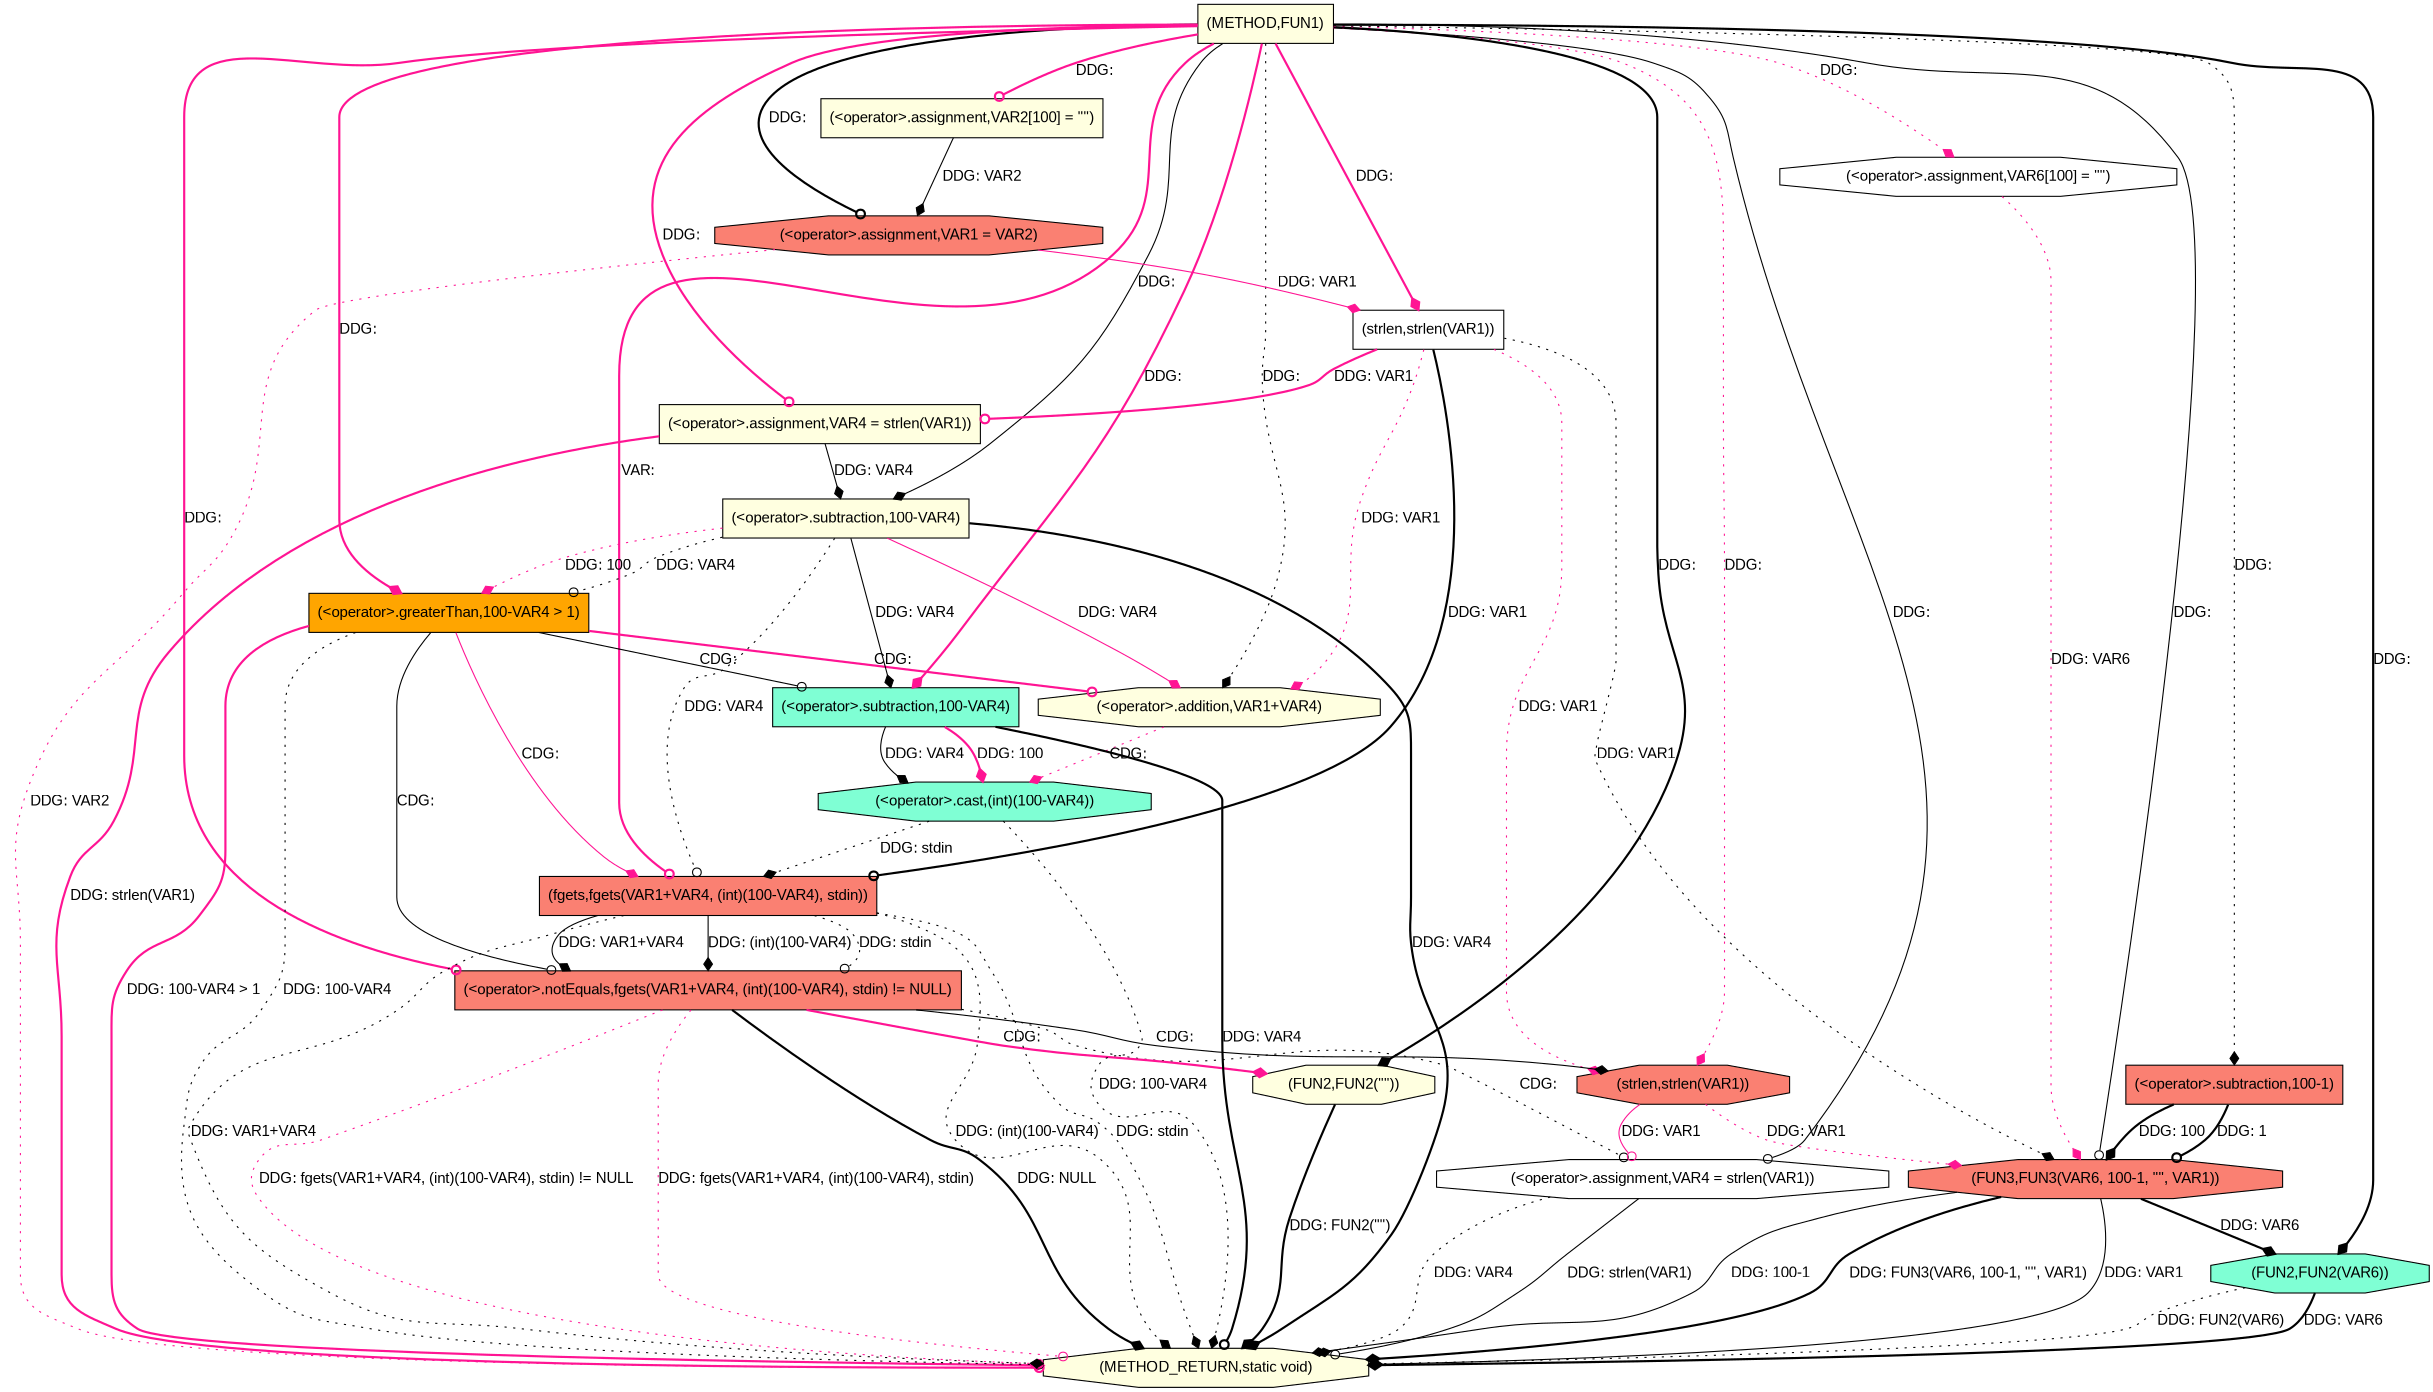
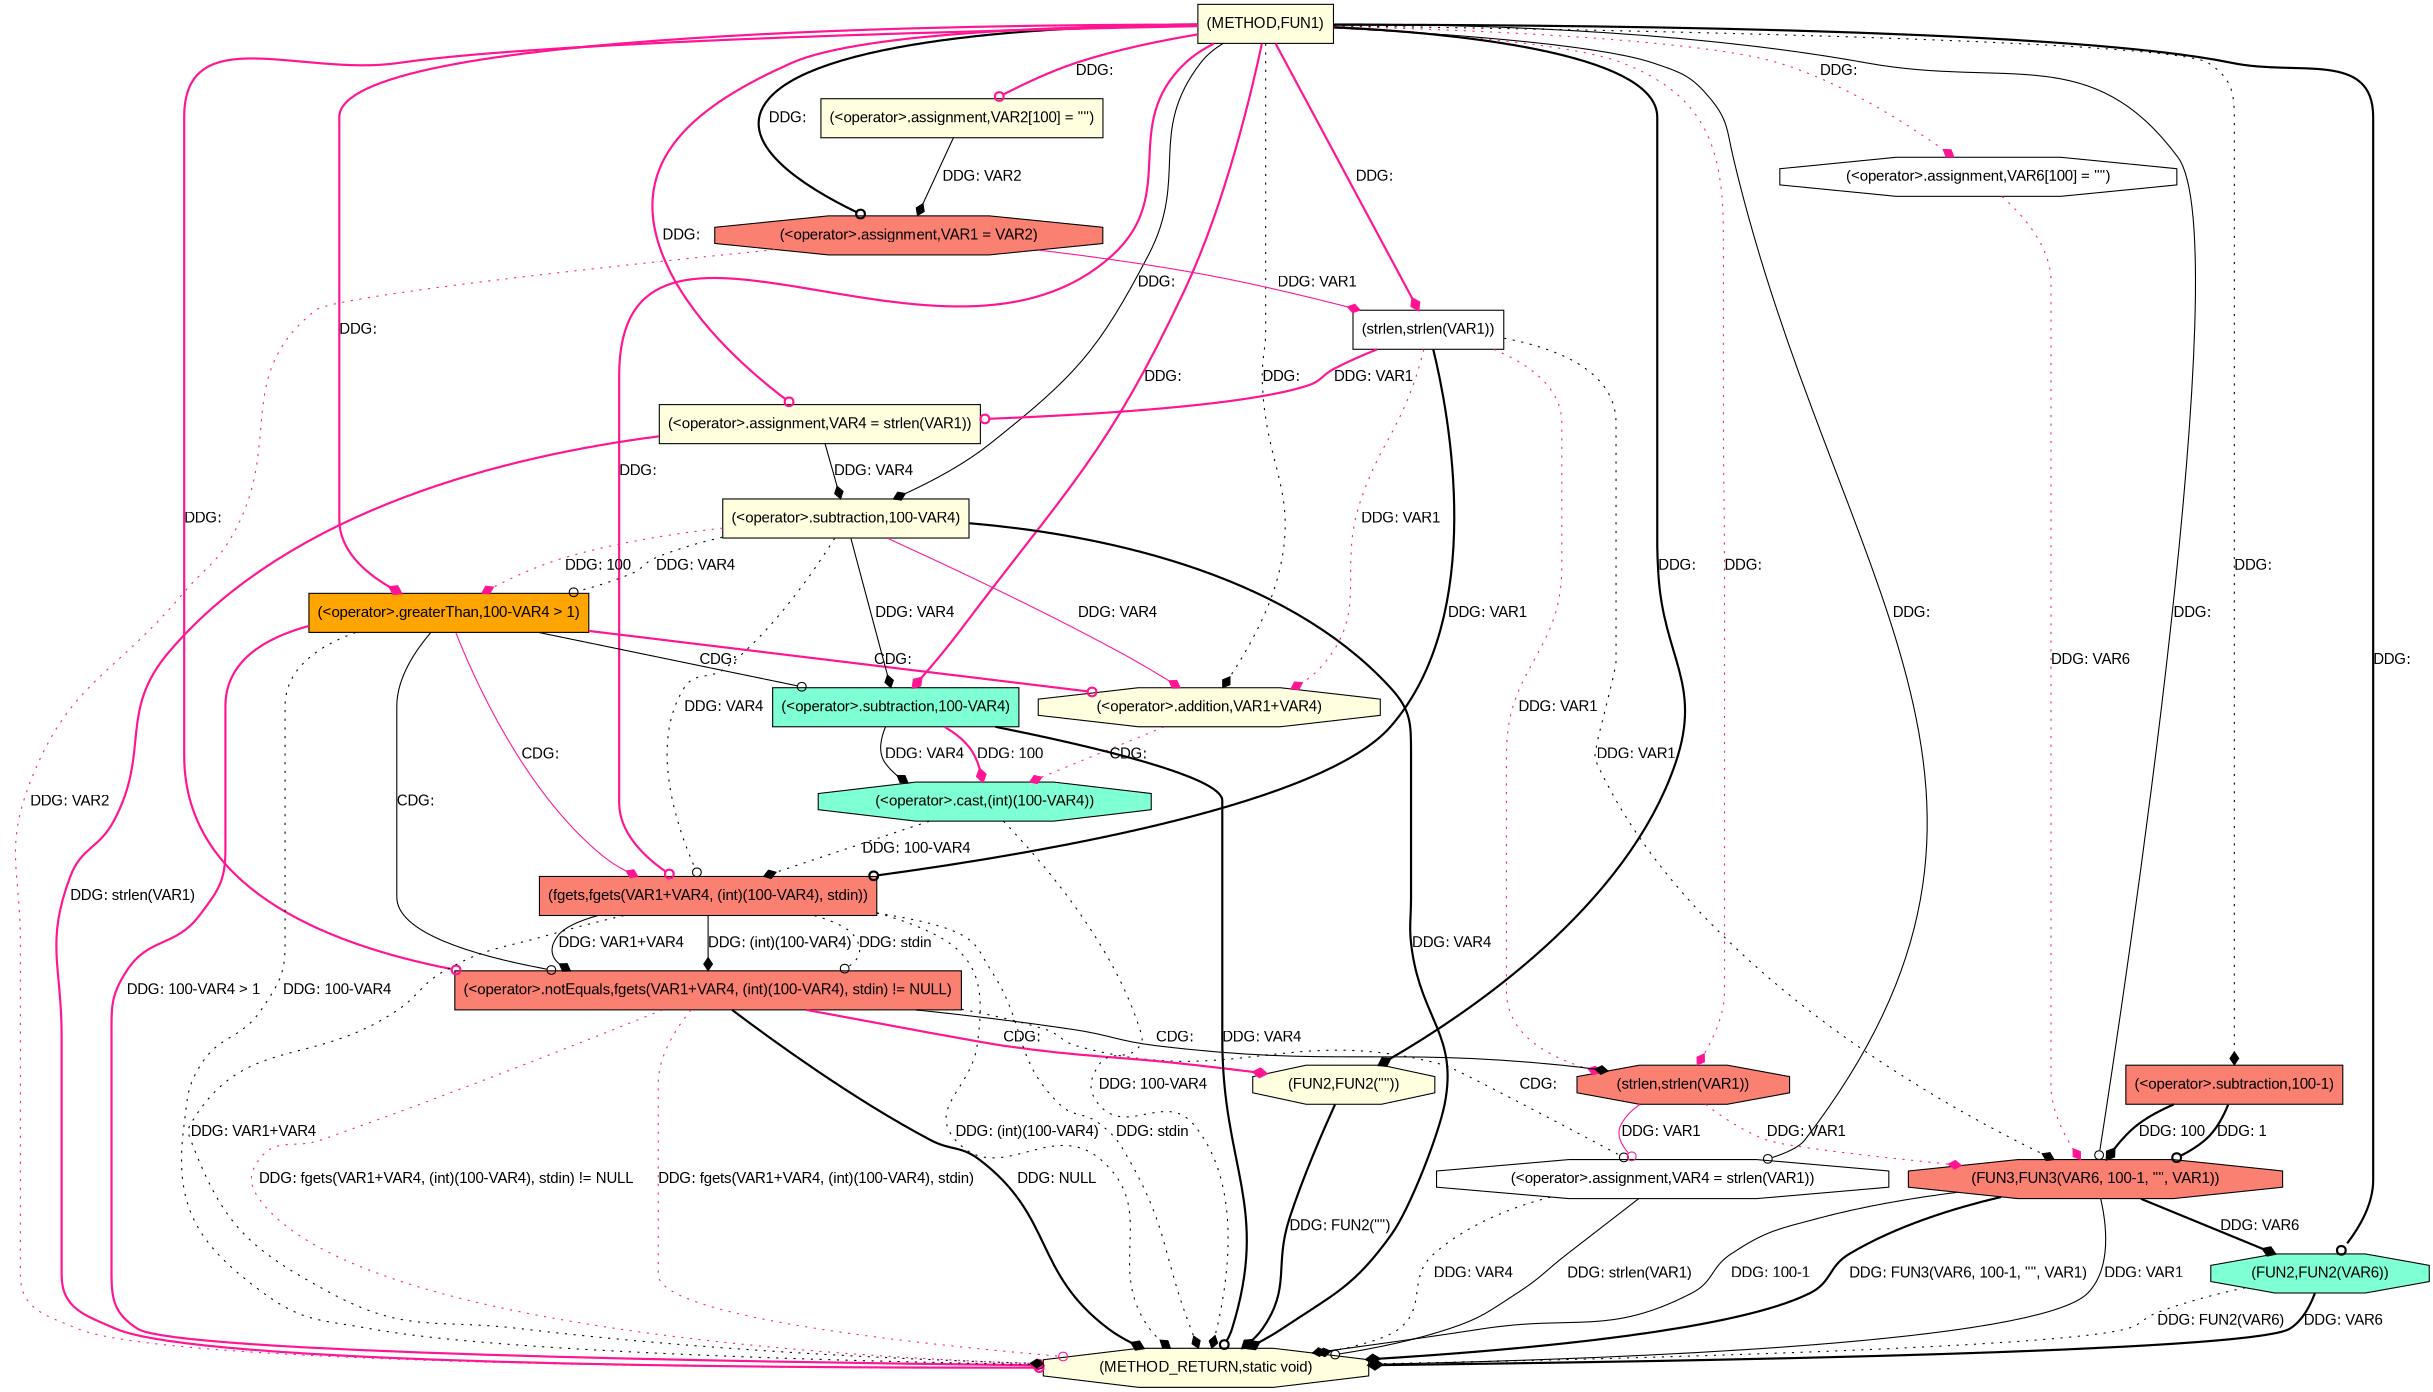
(2373, 149) -> (2373, 149)
(640, 471) -> (640, 471)
(916, 849) -> (916, 849)
